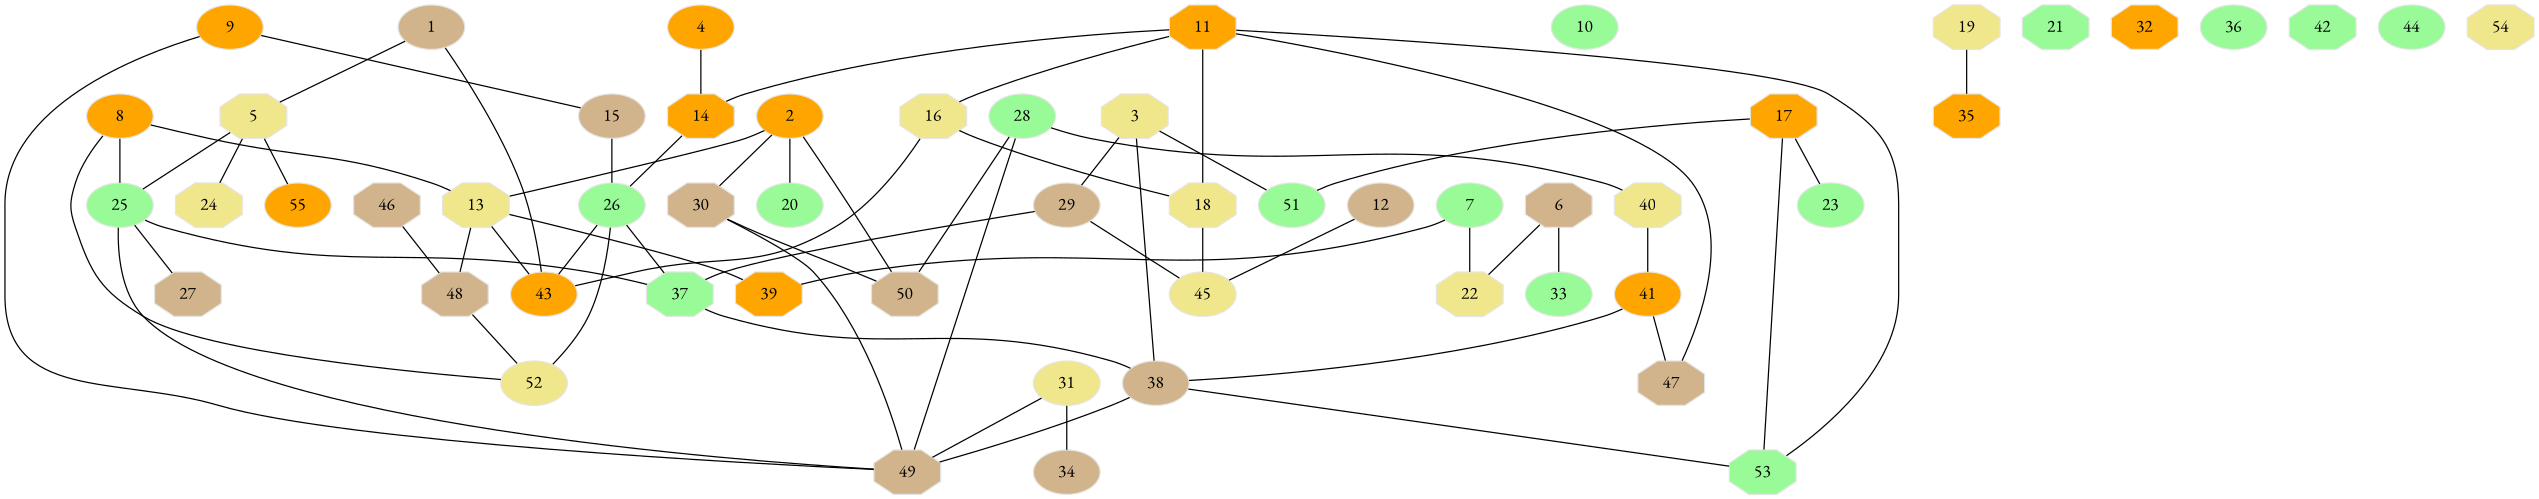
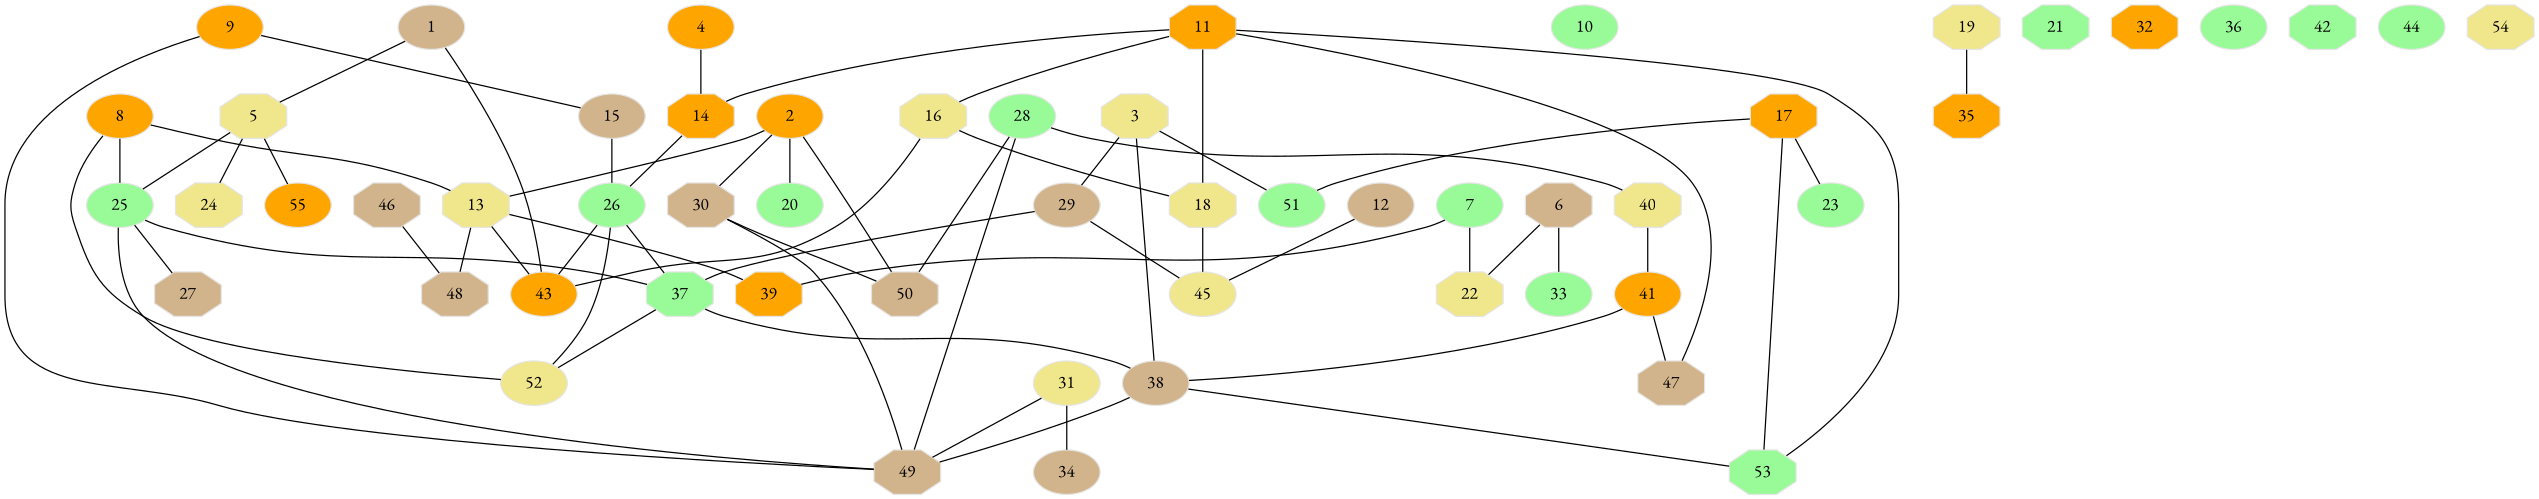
(495, 339) -> (607, 339)
